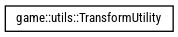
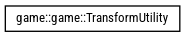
(89, 19) -> (93, 19)
